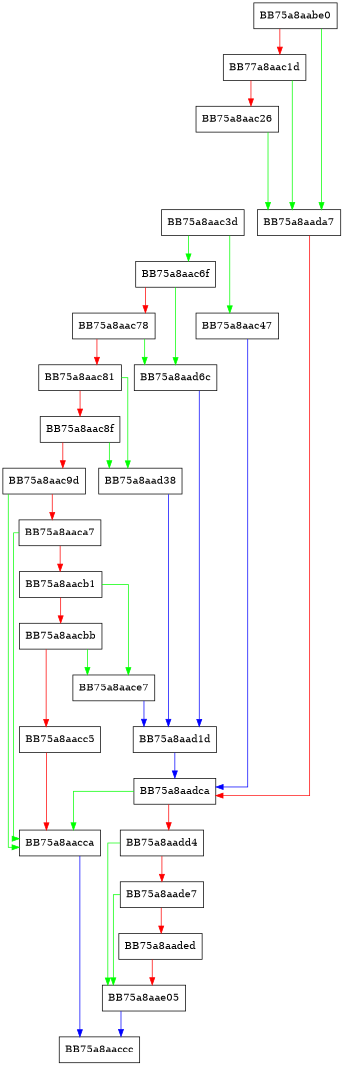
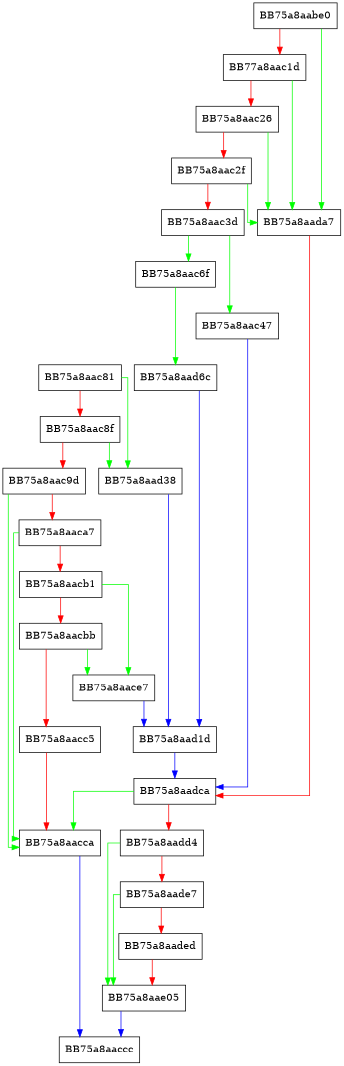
none -> (211, 171)
(114, 326) -> none
